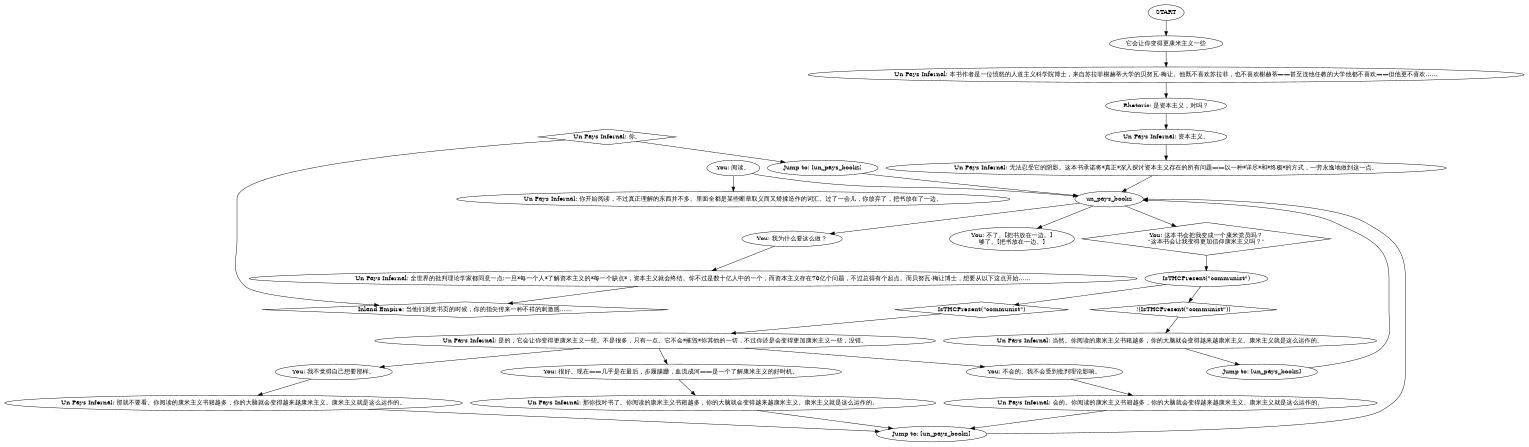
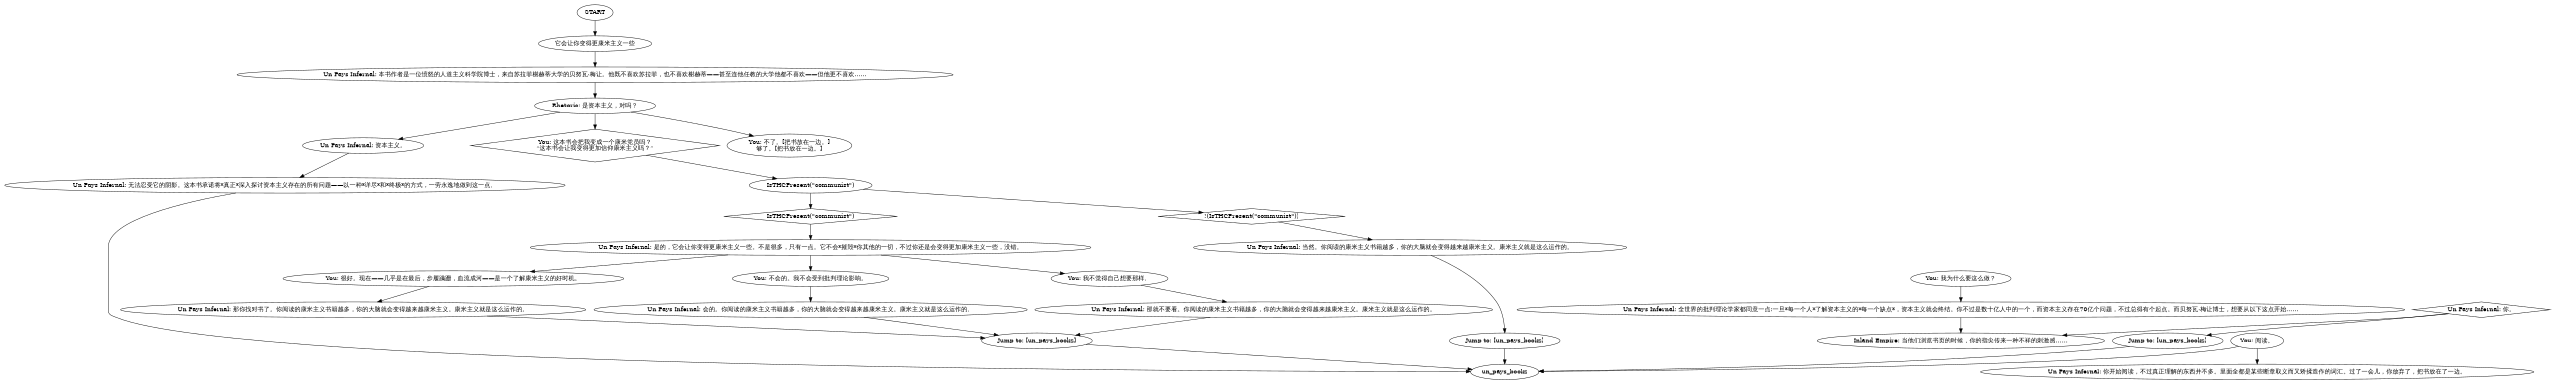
(1149, 215) -> (595, 119)
(1067, 216) -> (690, 123)
(957, 218) -> none
(465, 310) -> (1961, 341)
